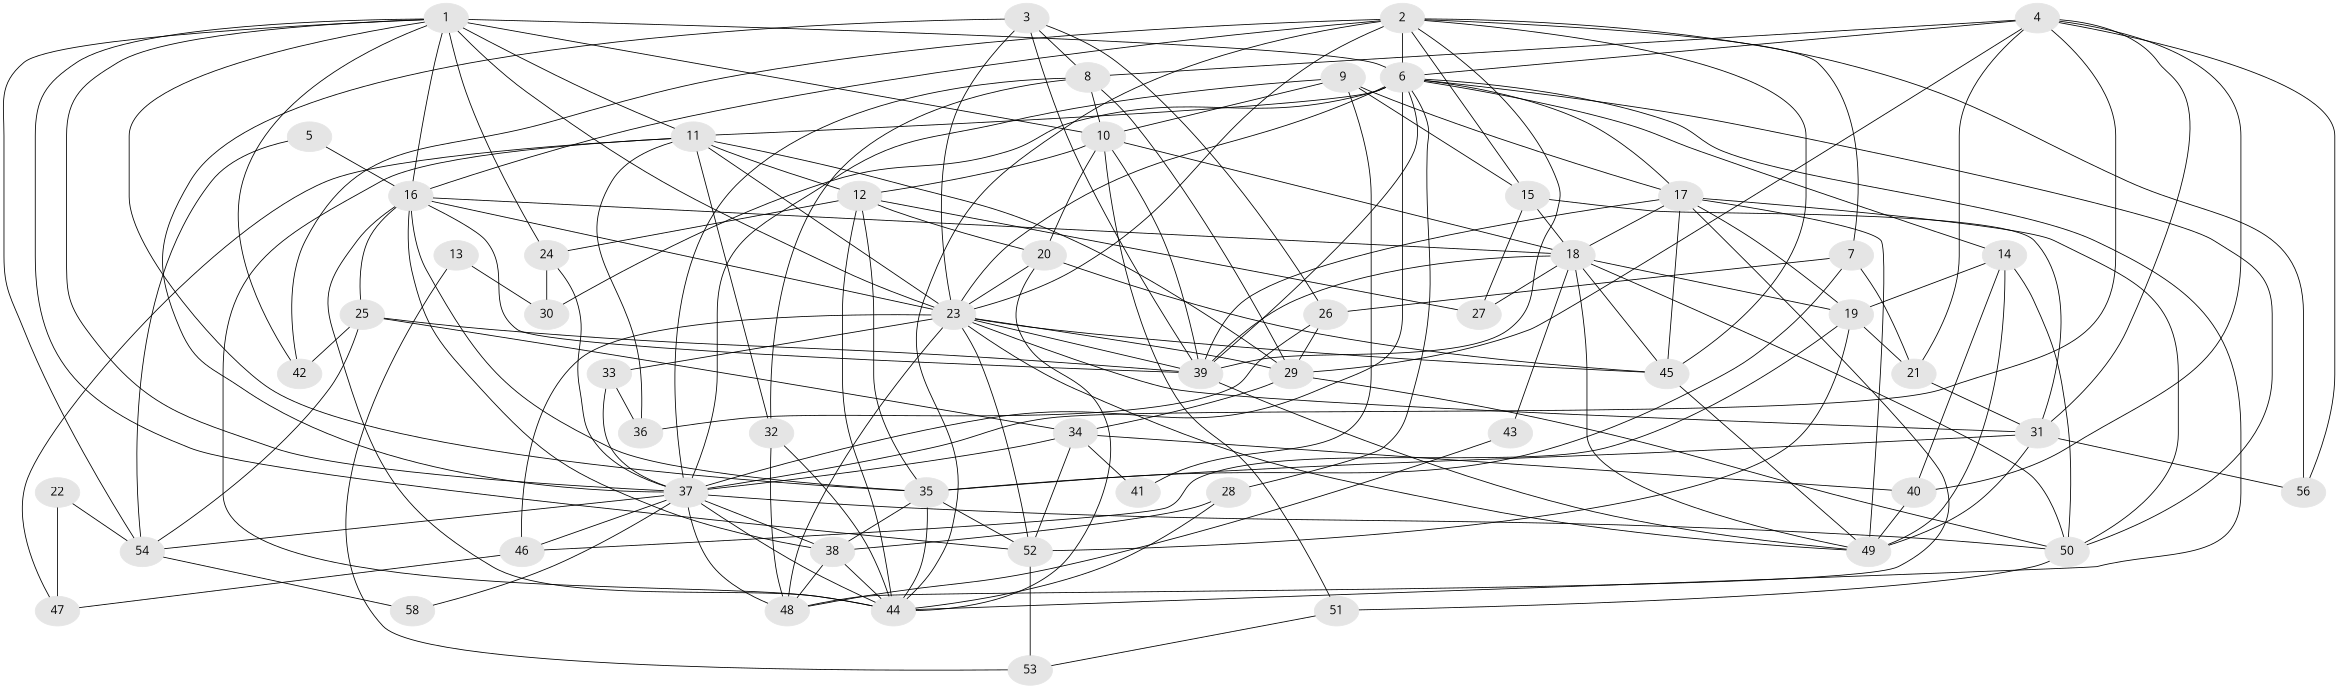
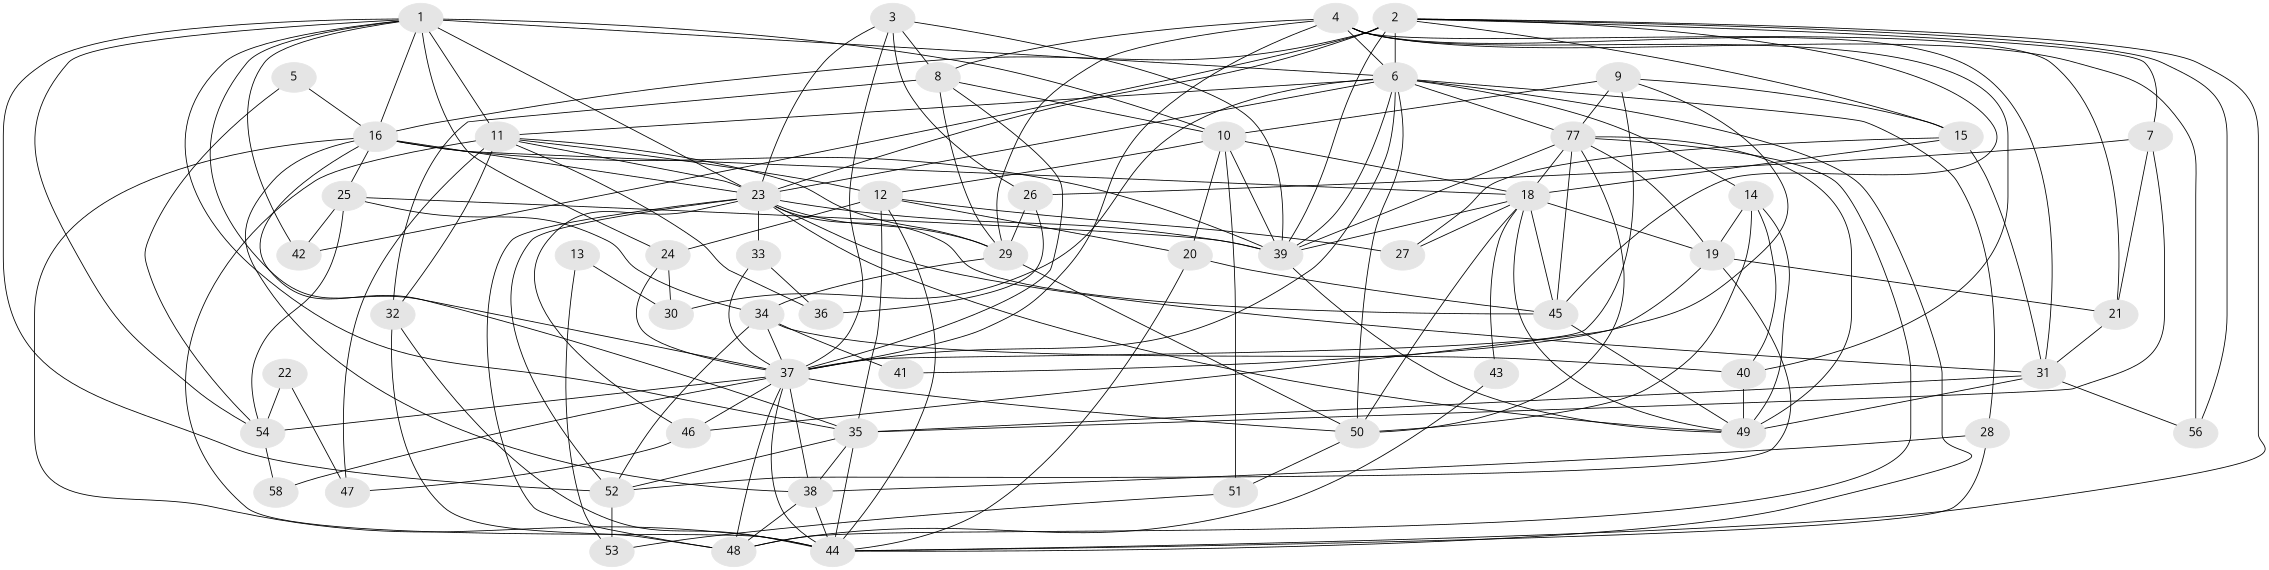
(1681, 196) -> (1573, 137)
(999, 285) -> none
